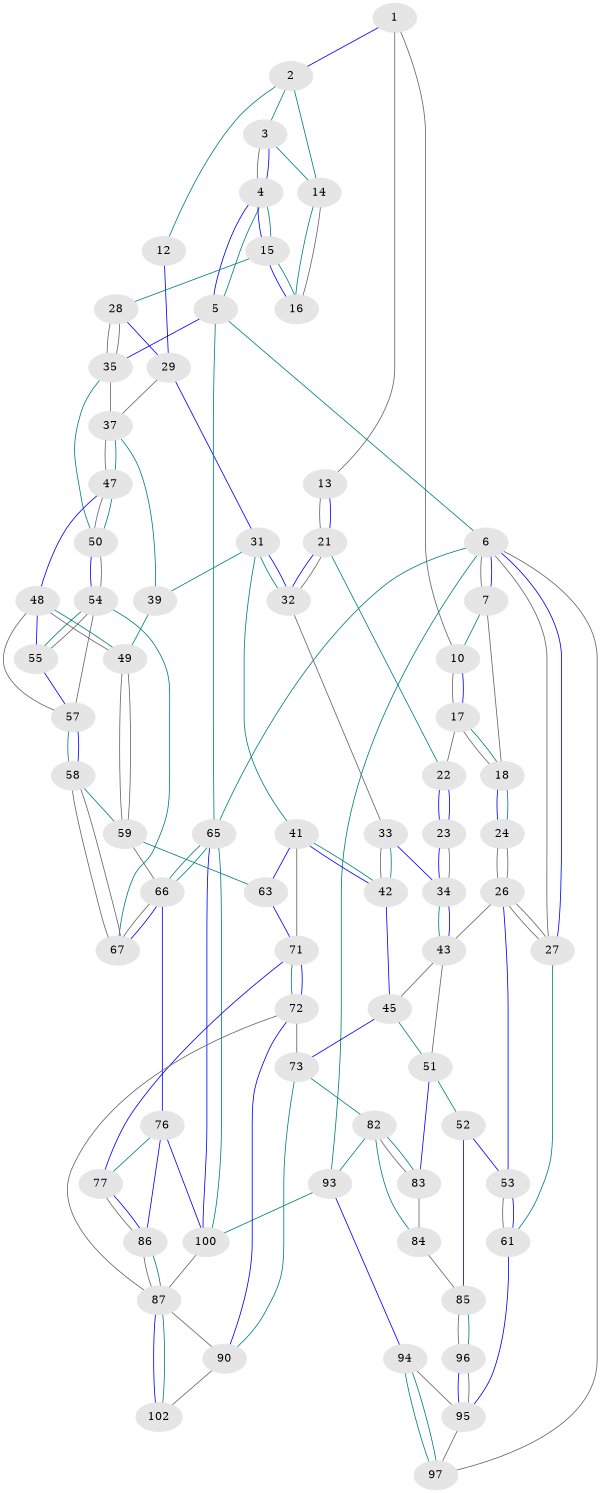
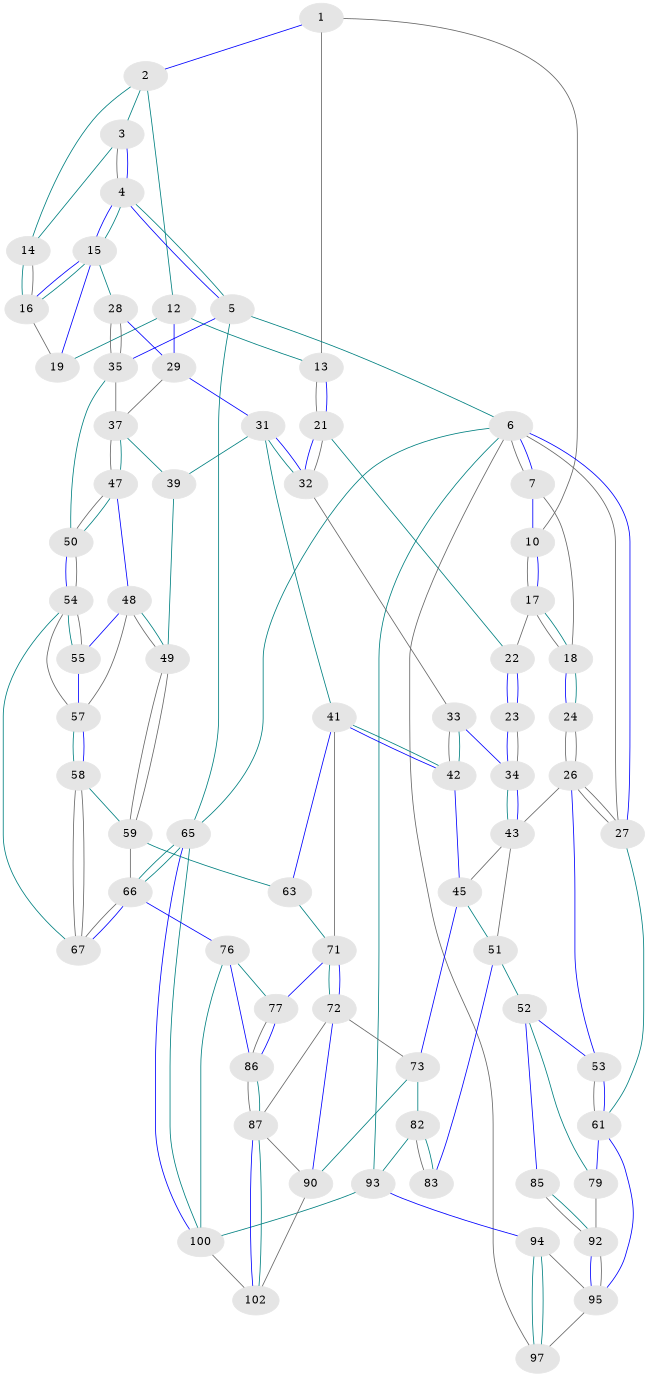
none -> (246, 341)
none -> (57, 368)
(472, 630) -> (533, 513)
(281, 922) -> (312, 921)
(184, 1184) -> (201, 1095)
none -> (596, 1184)
(419, 1242) -> none
(183, 1271) -> (228, 1271)
(464, 1359) -> (596, 1242)
